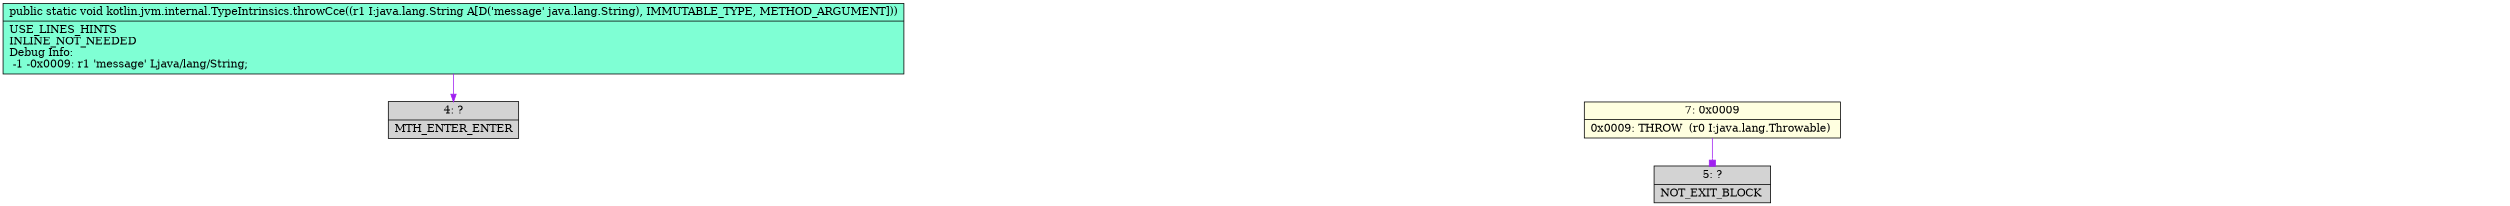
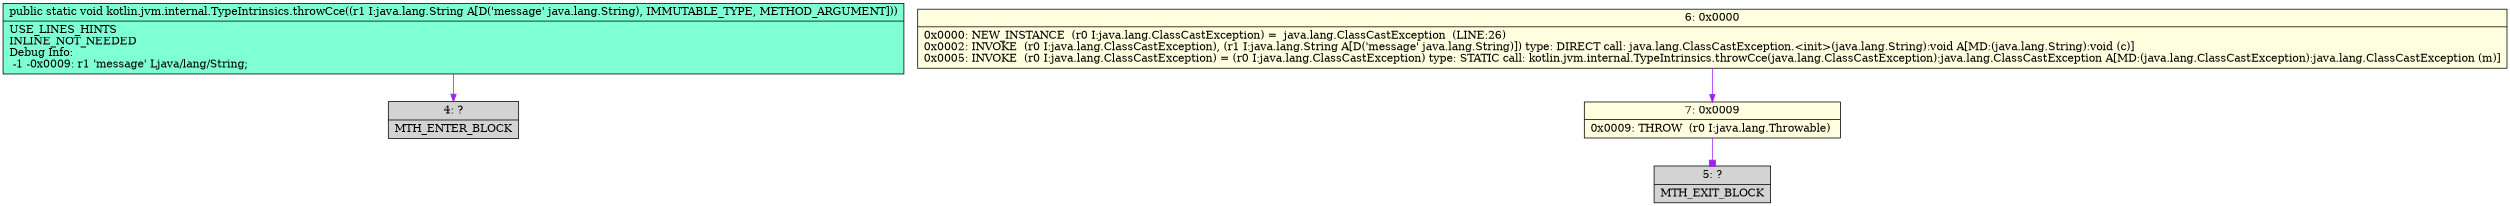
none -> (1712, 39)
(453, 129) -> (453, 129)
(1711, 193) -> (1712, 193)
